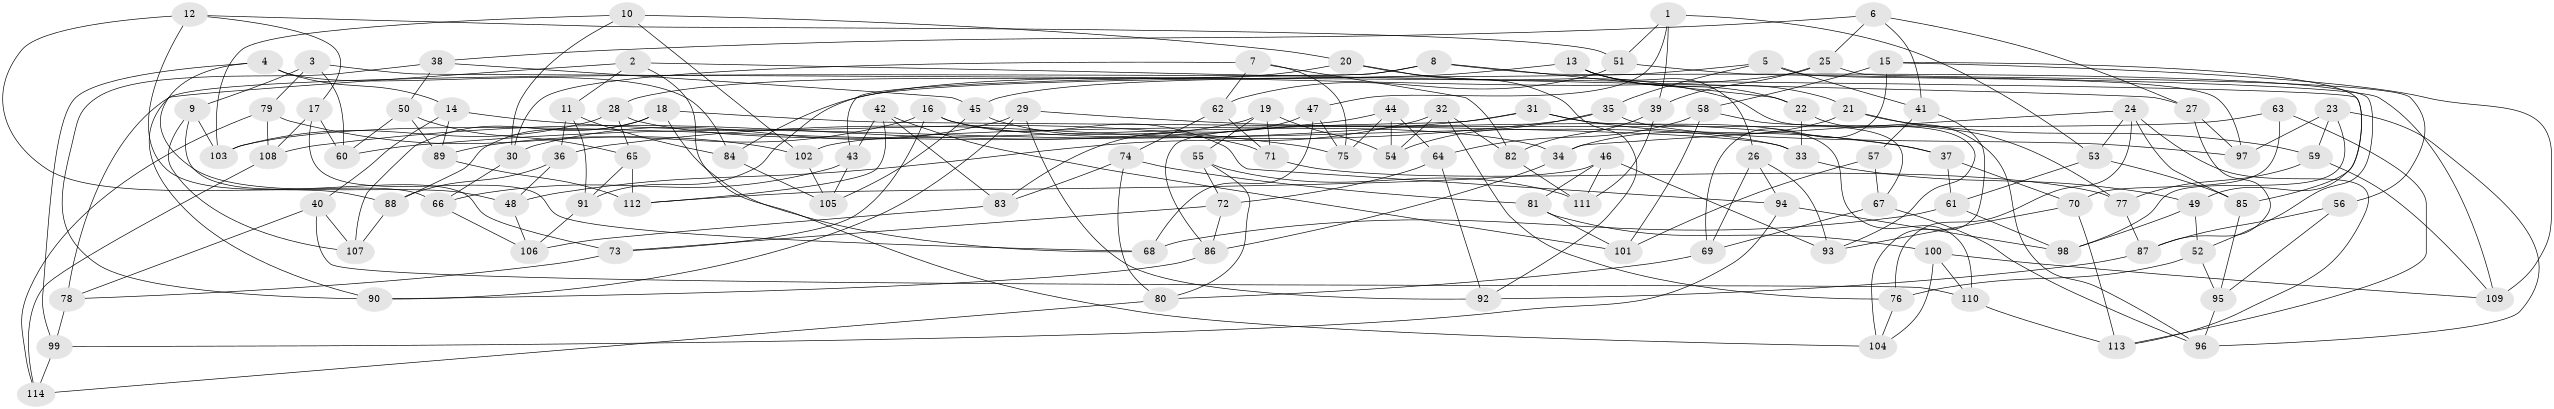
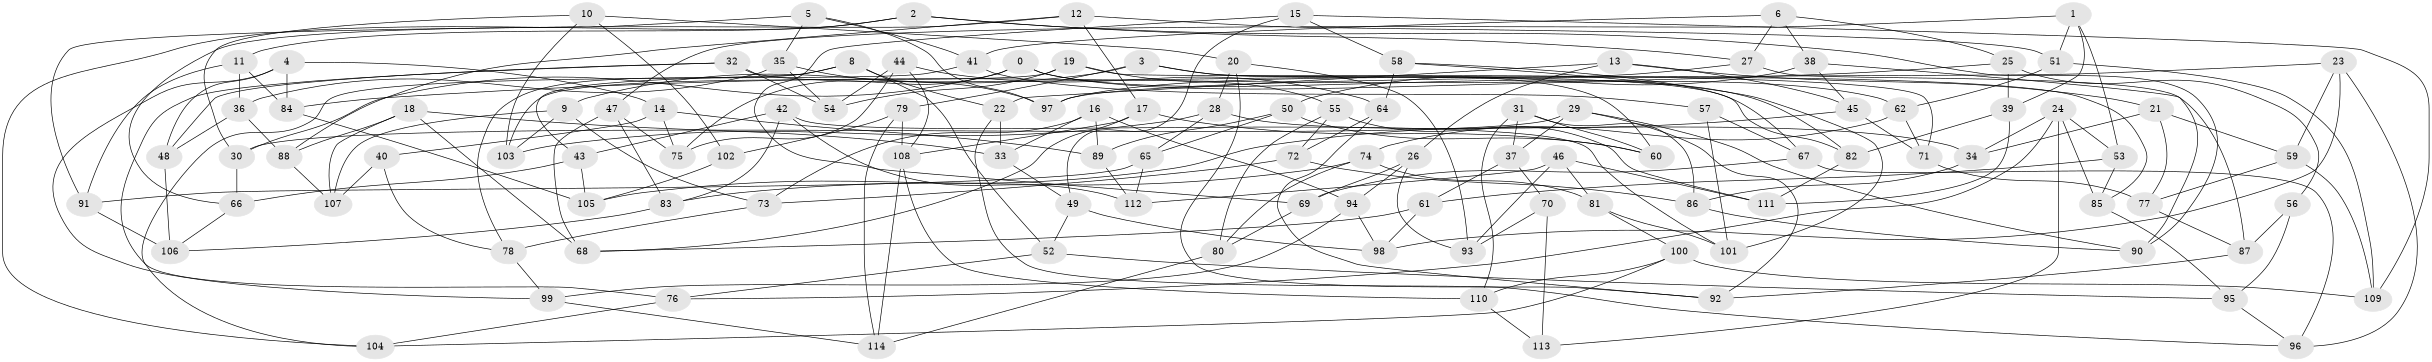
(1253, 62) -> (1021, 62)
(2278, 110) -> none
(1116, 284) -> (1182, 291)
